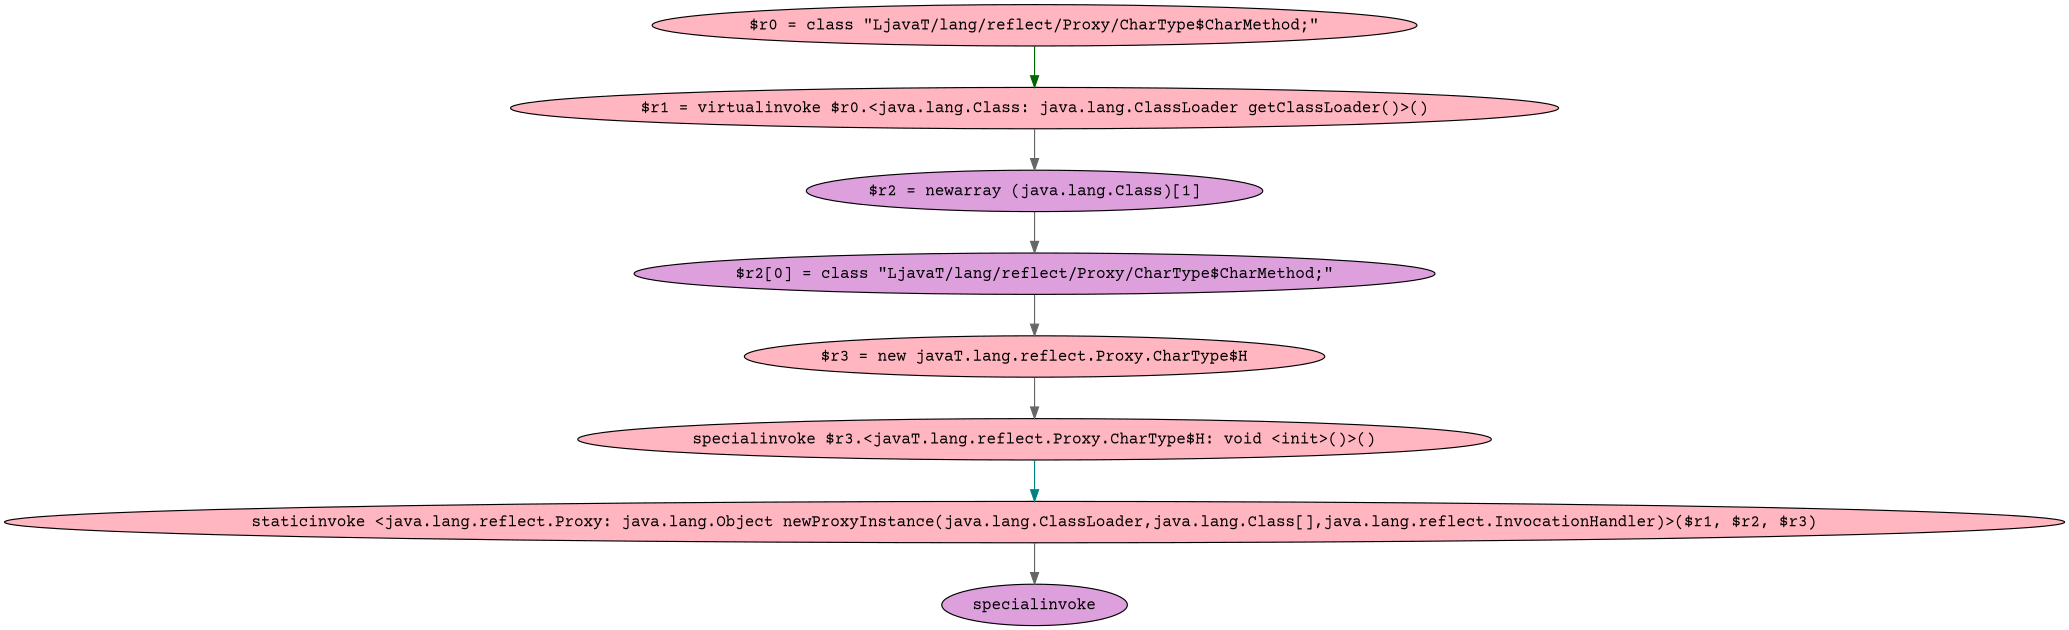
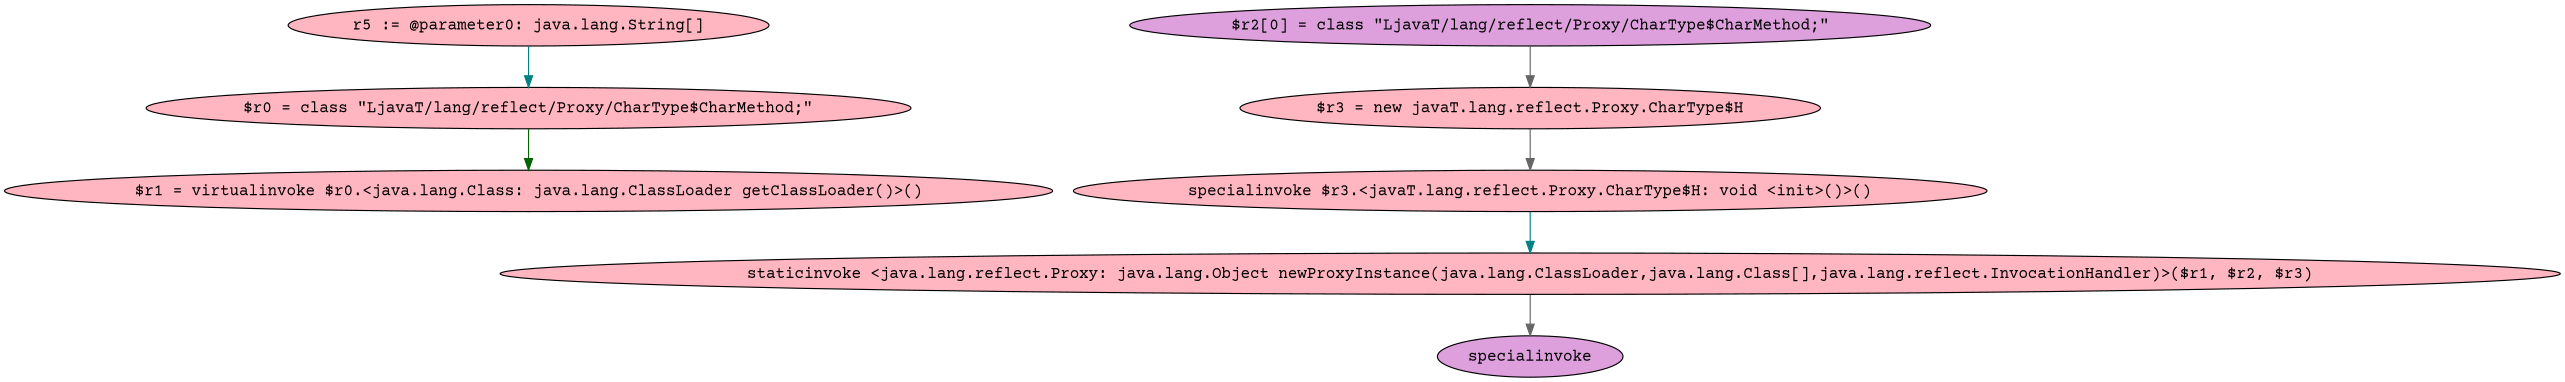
none -> (529, 25)
(1035, 191) -> none
